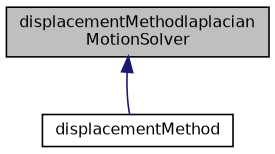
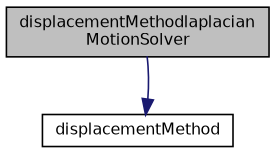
(127, 94) -> (148, 78)
